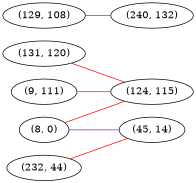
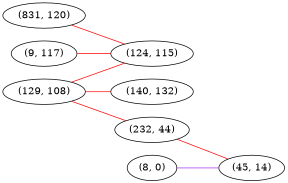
(152, 16) -> (152, 92)
(44, 54) -> (44, 16)
(44, 92) -> (44, 54)
none -> (99, 111)
(95, 112) -> (98, 73)
